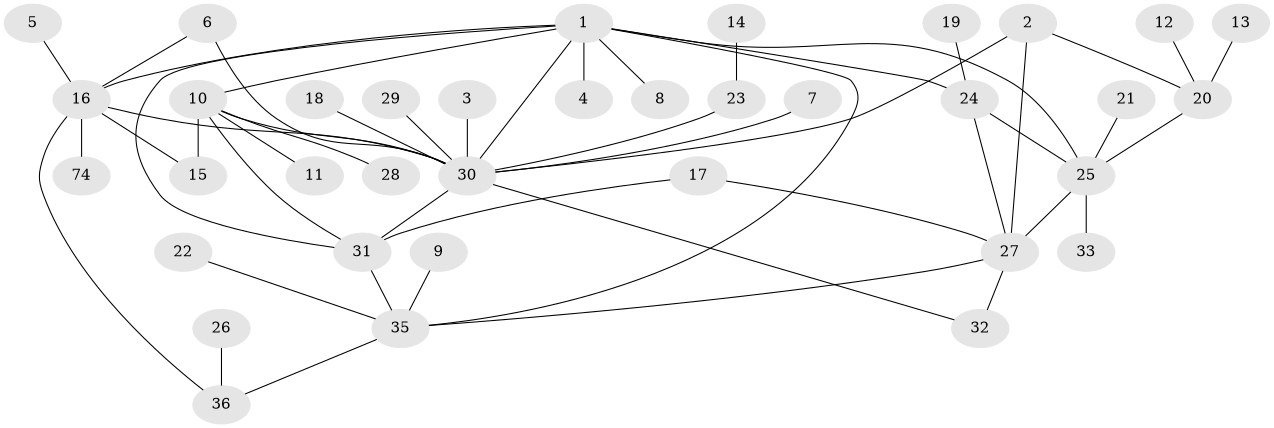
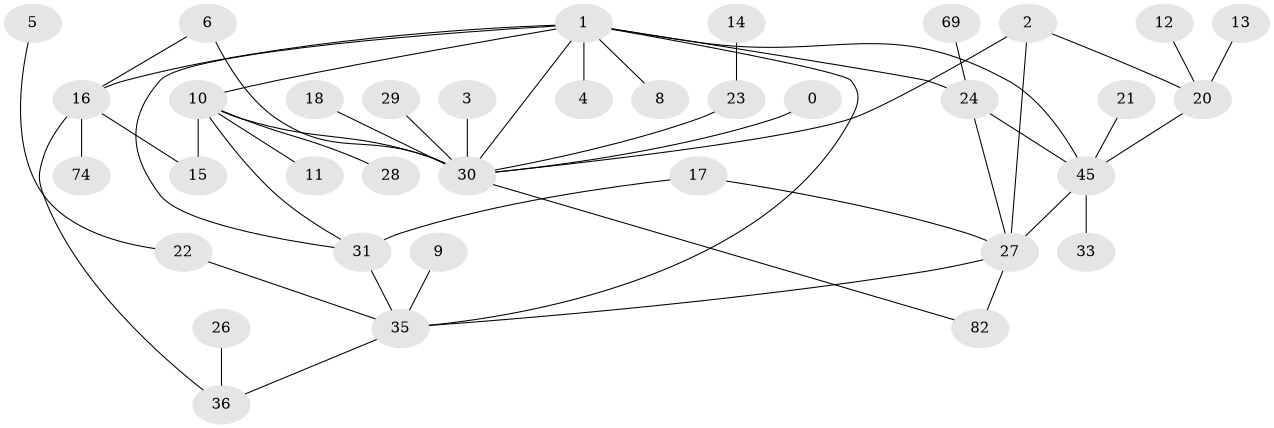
(952, 23) -> (952, 23)
(57, 61) -> (33, 175)
(813, 100) -> (813, 100)
(226, 128) -> none
(1086, 176) -> (1086, 176)
(415, 214) -> none
(980, 329) -> (980, 329)
